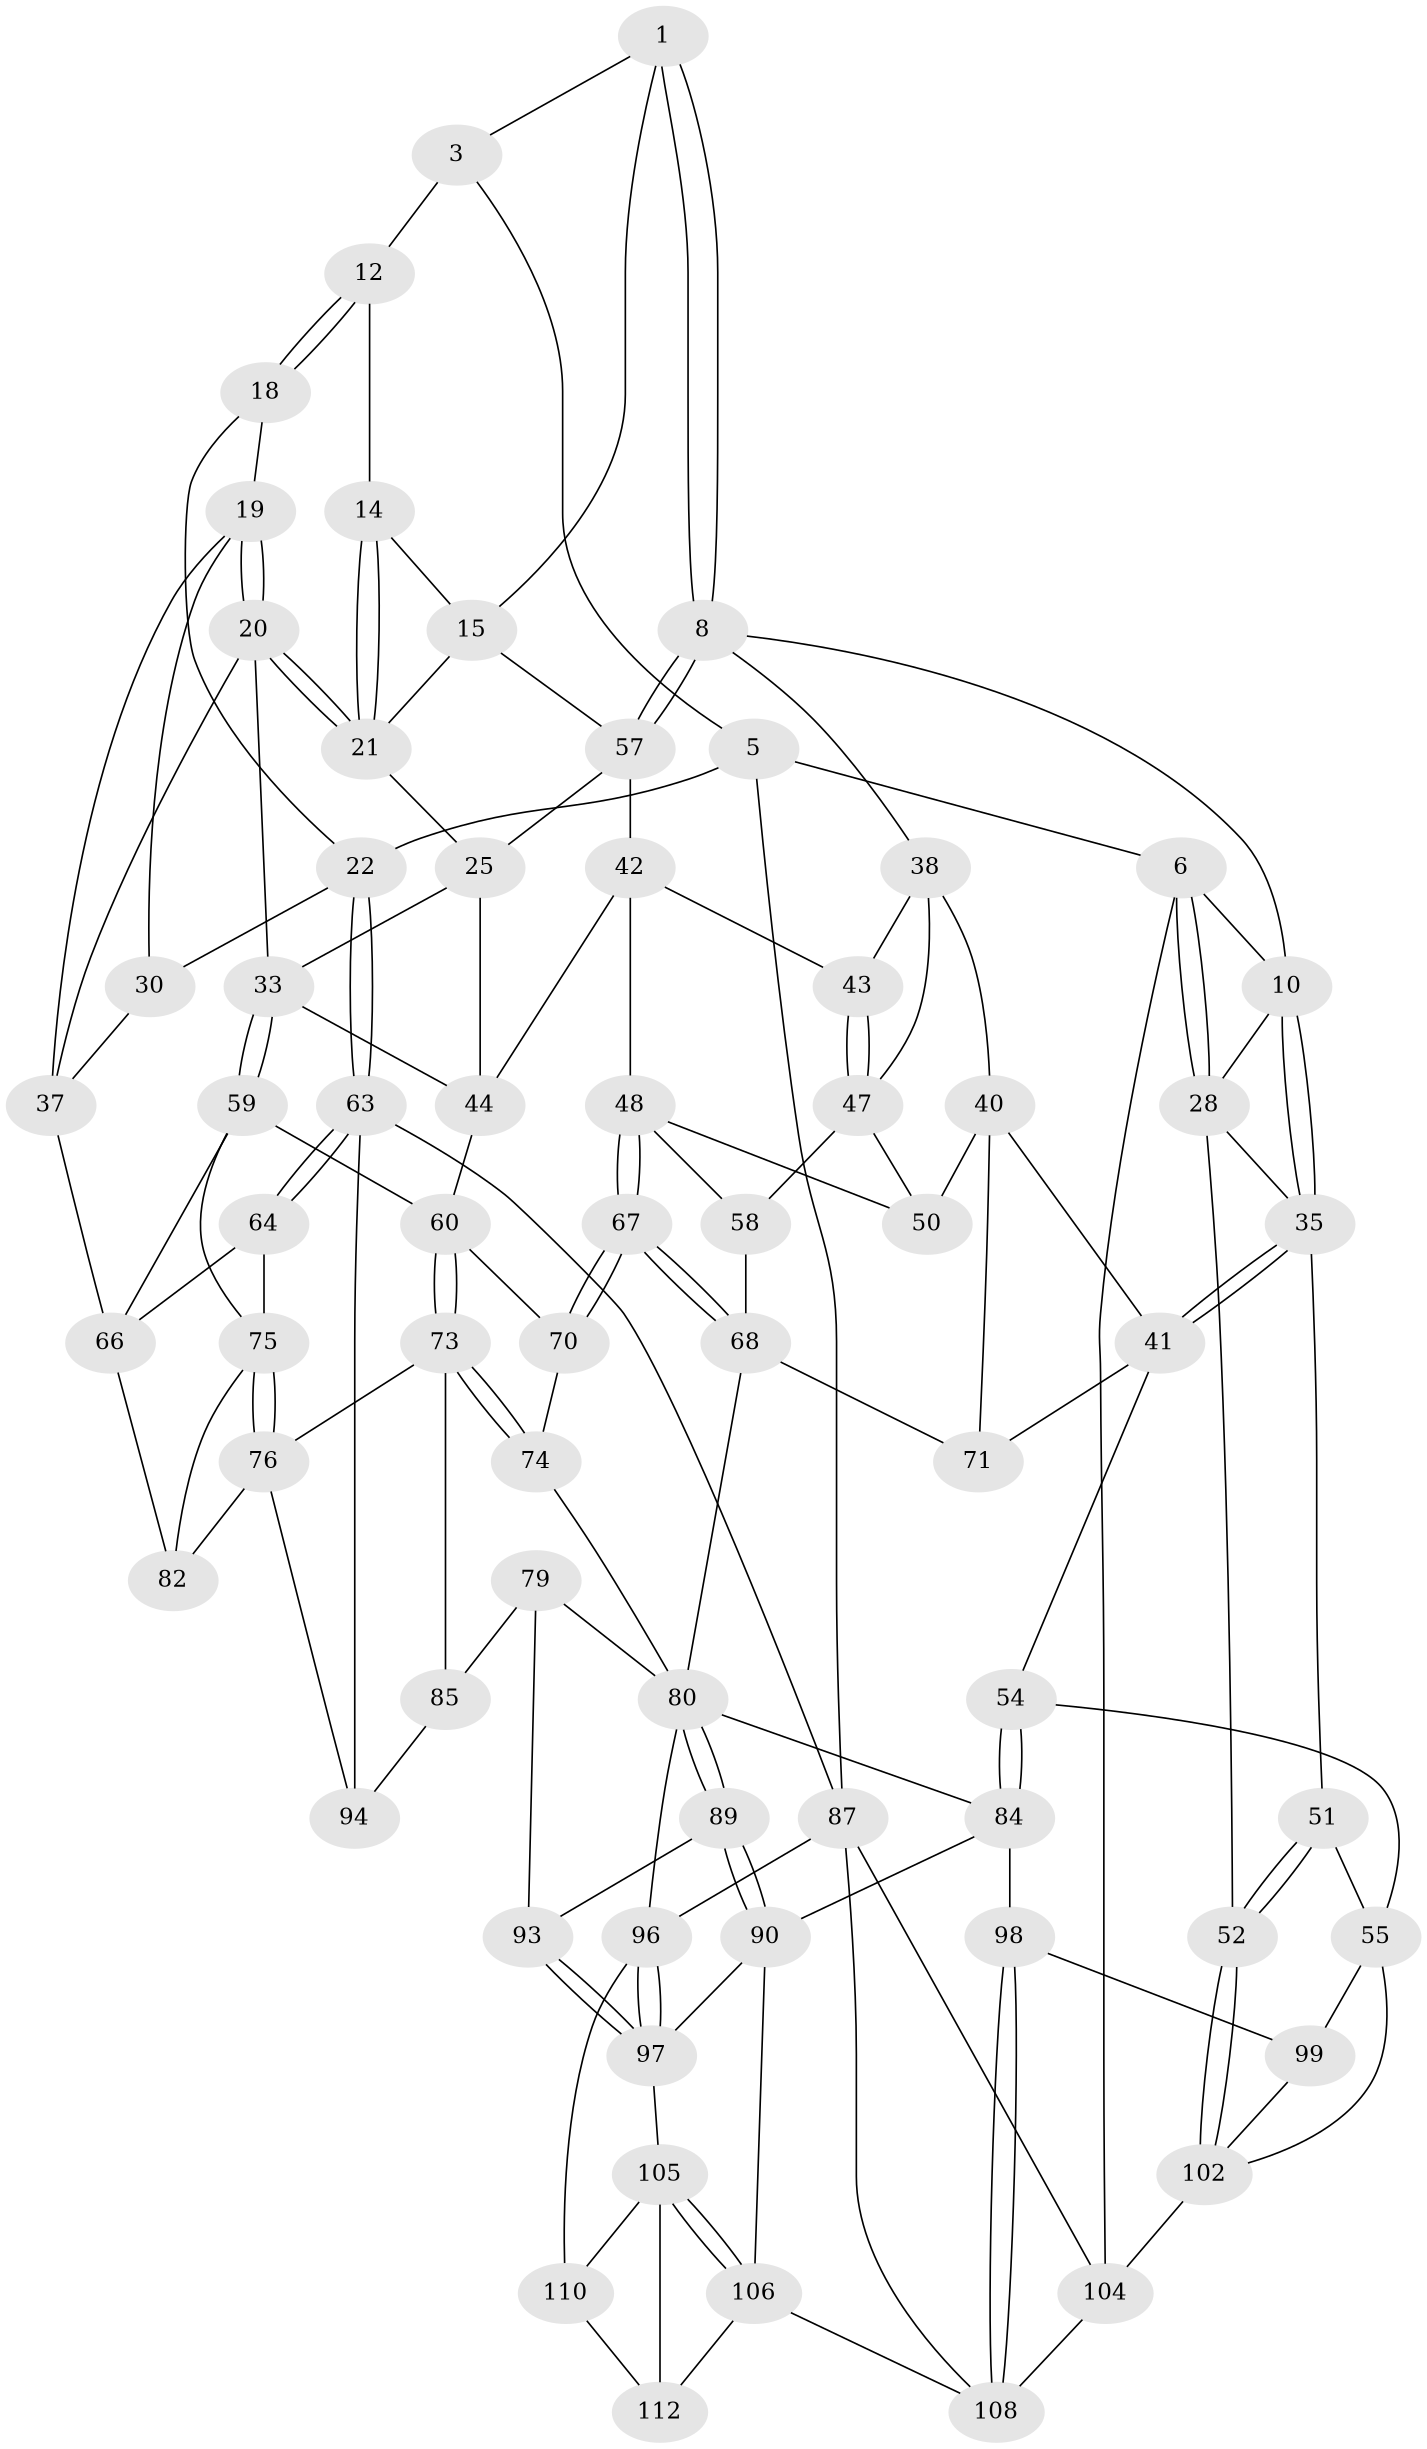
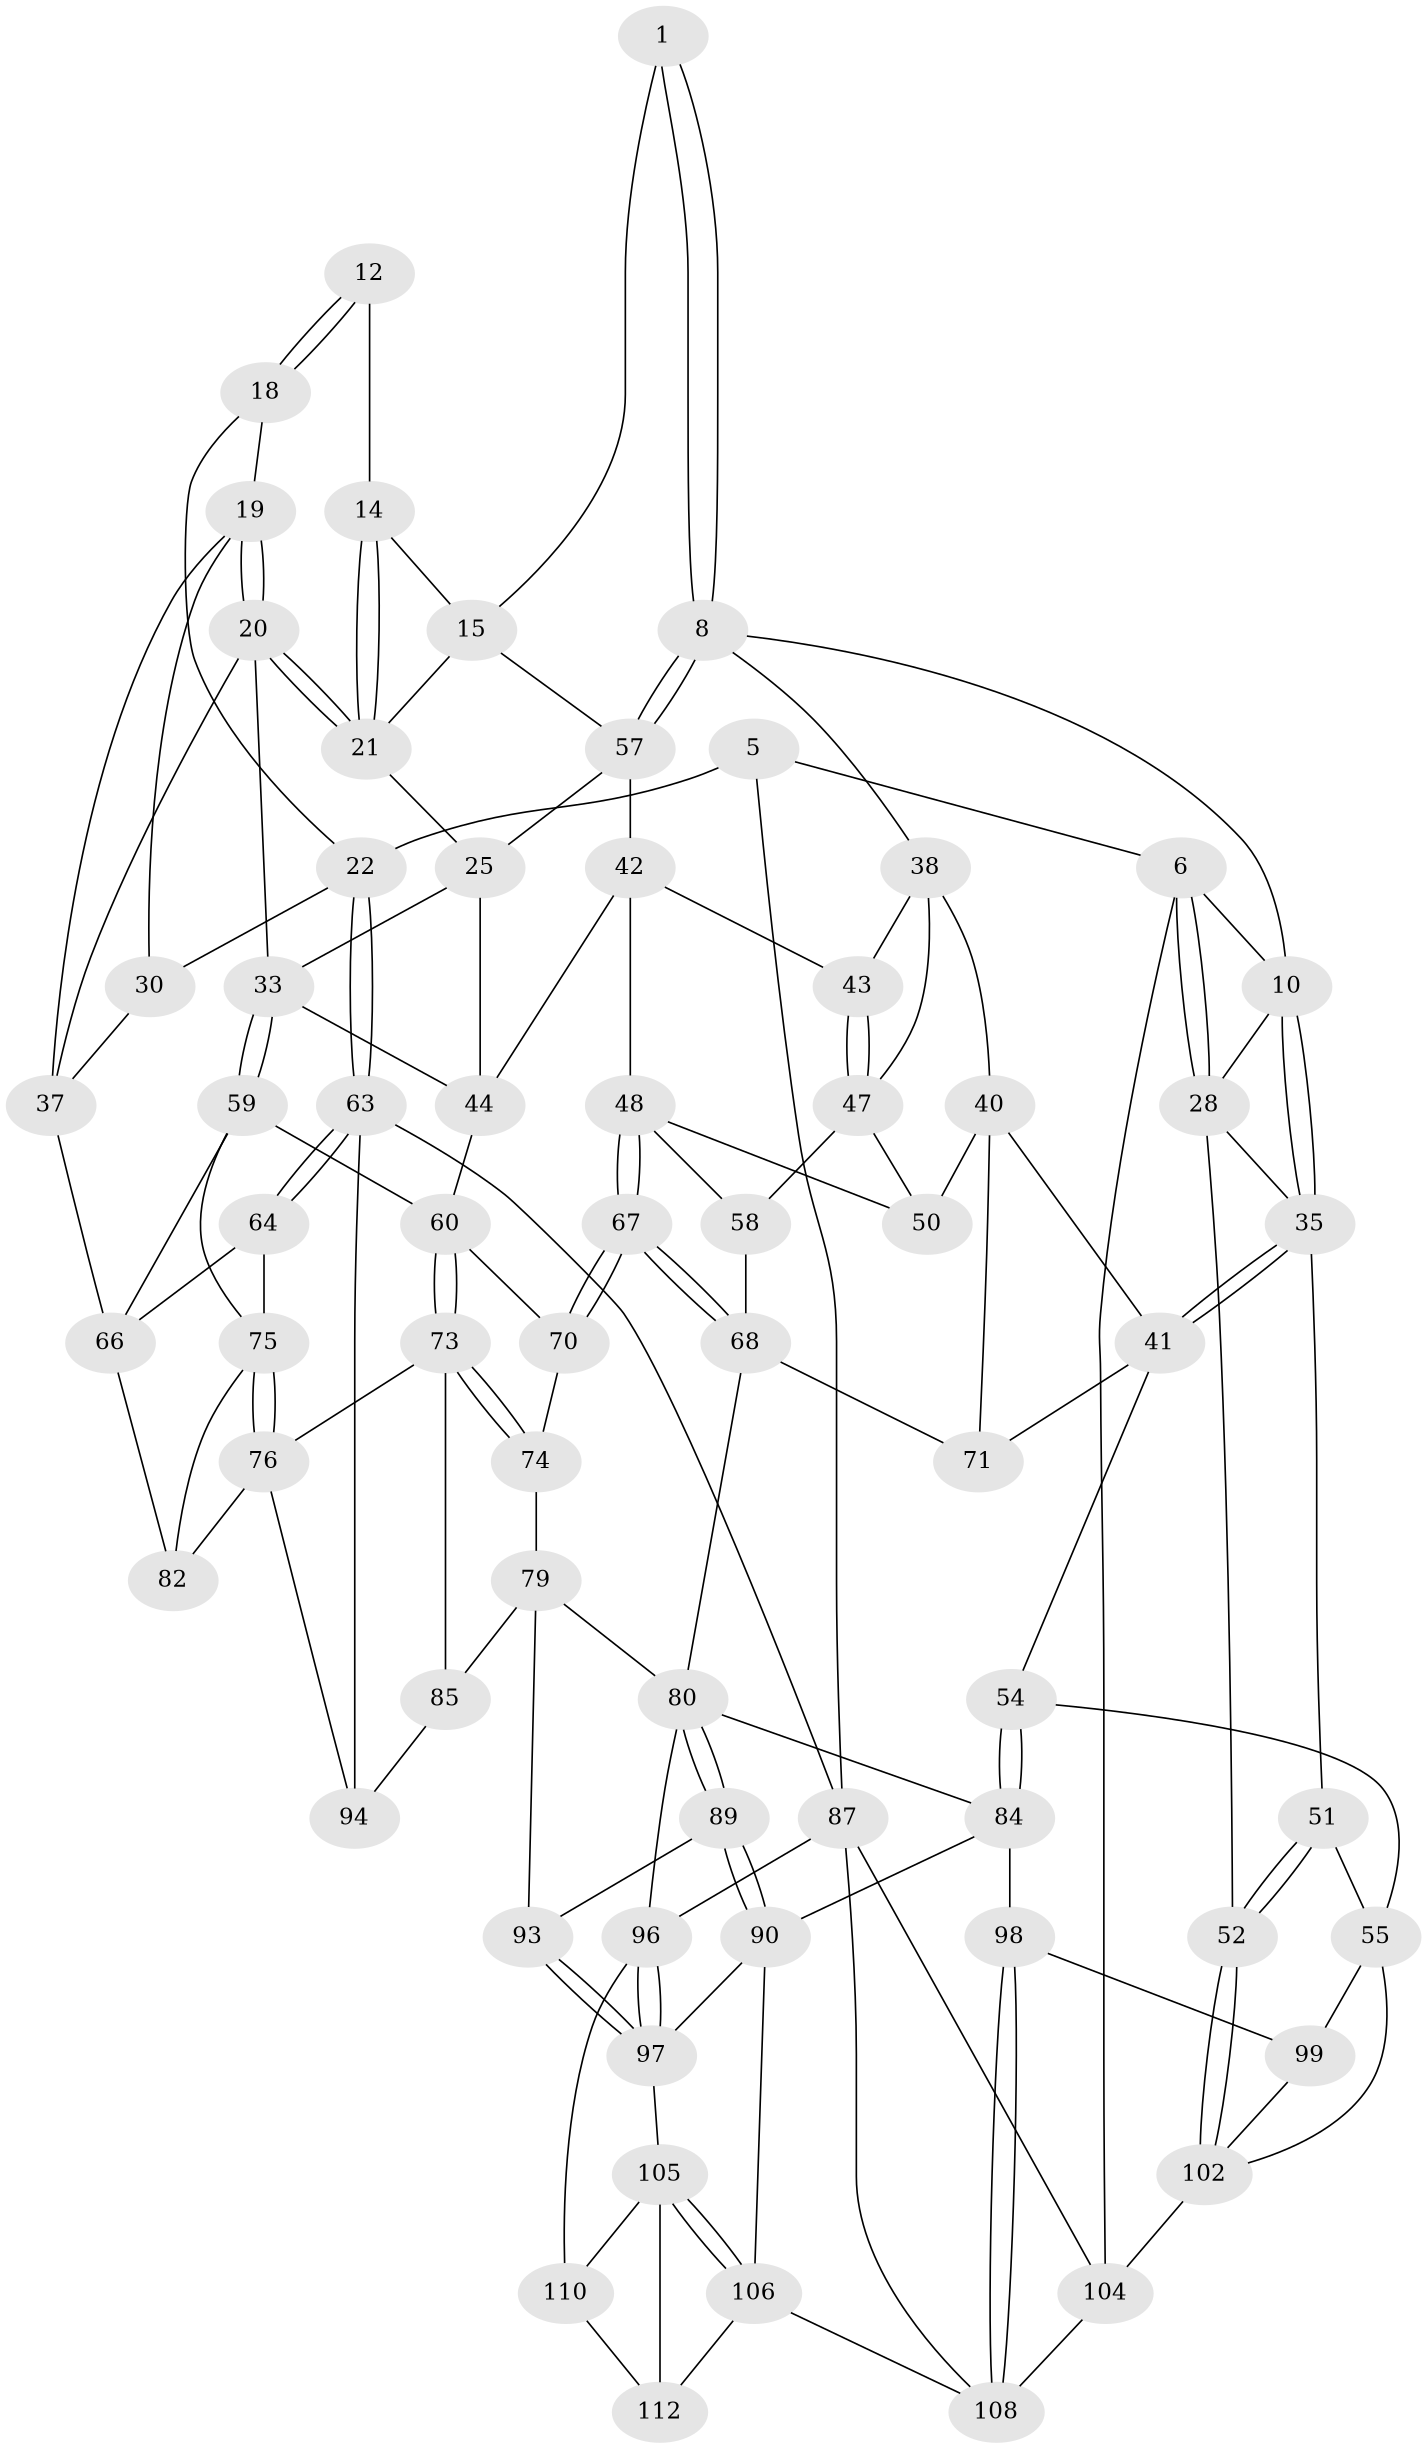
(457, 155) -> none
(613, 1579) -> (536, 1521)
